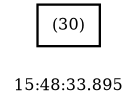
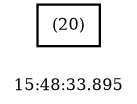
(69, 25) -> (69, 25)
